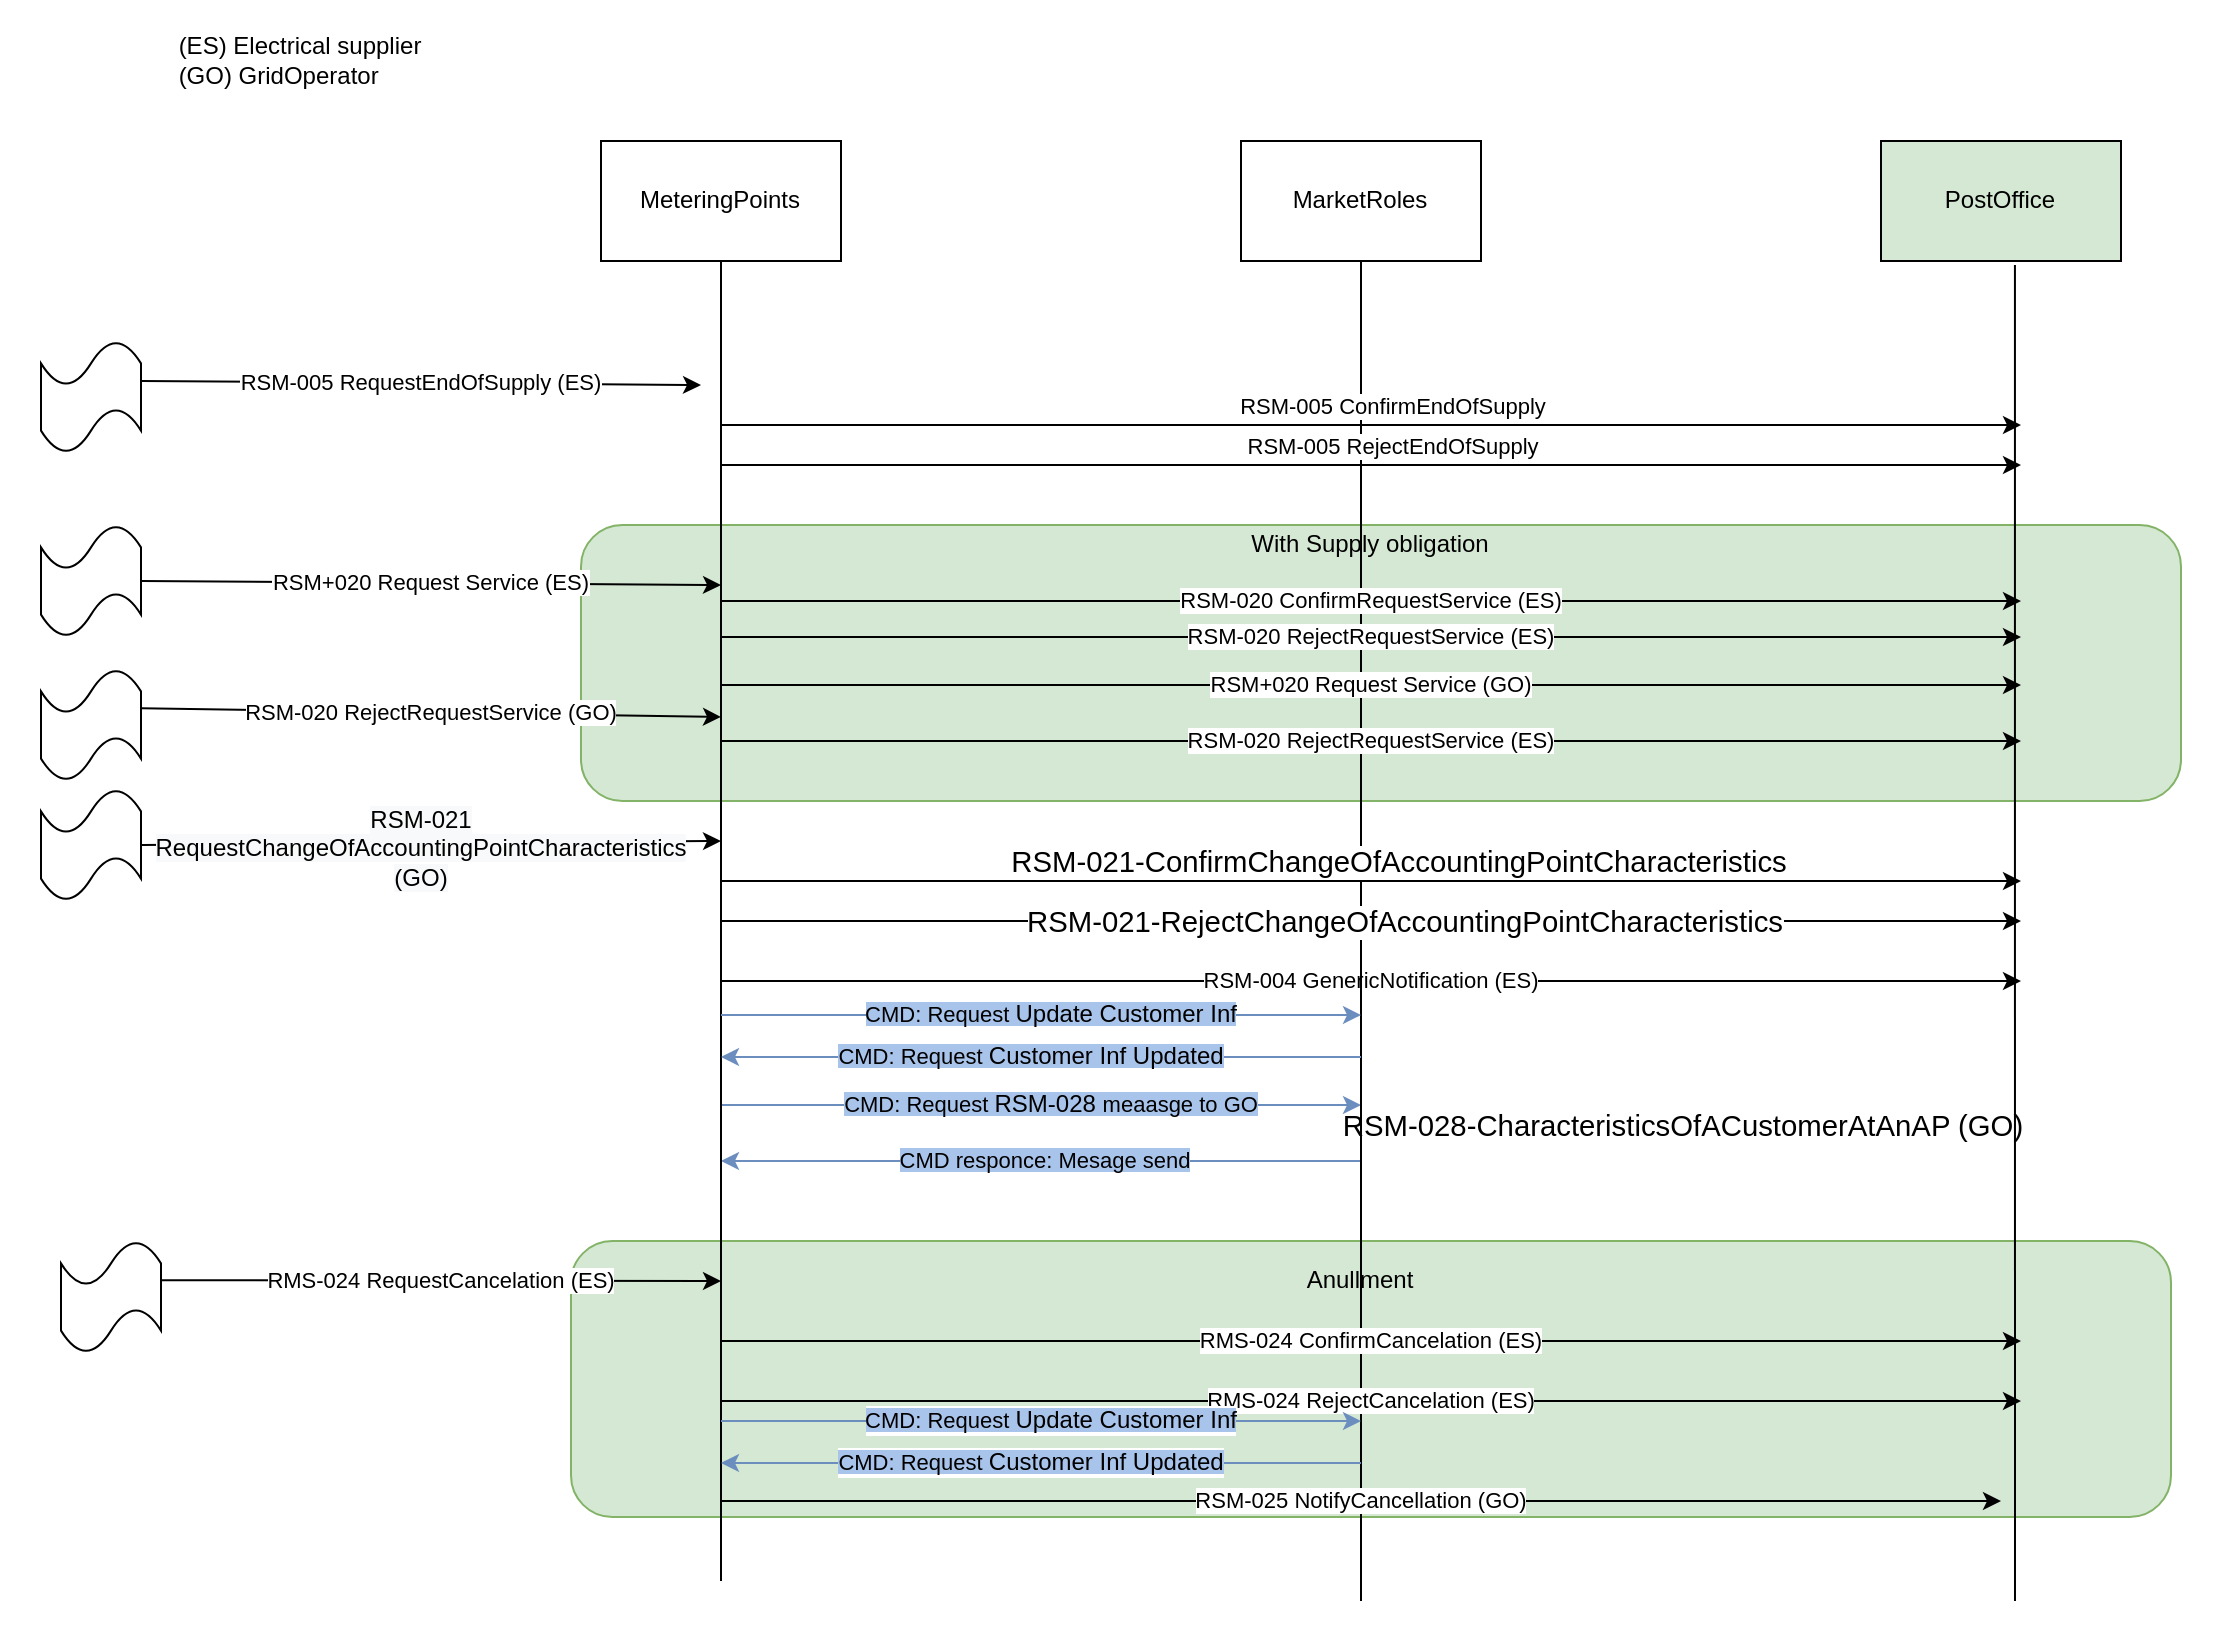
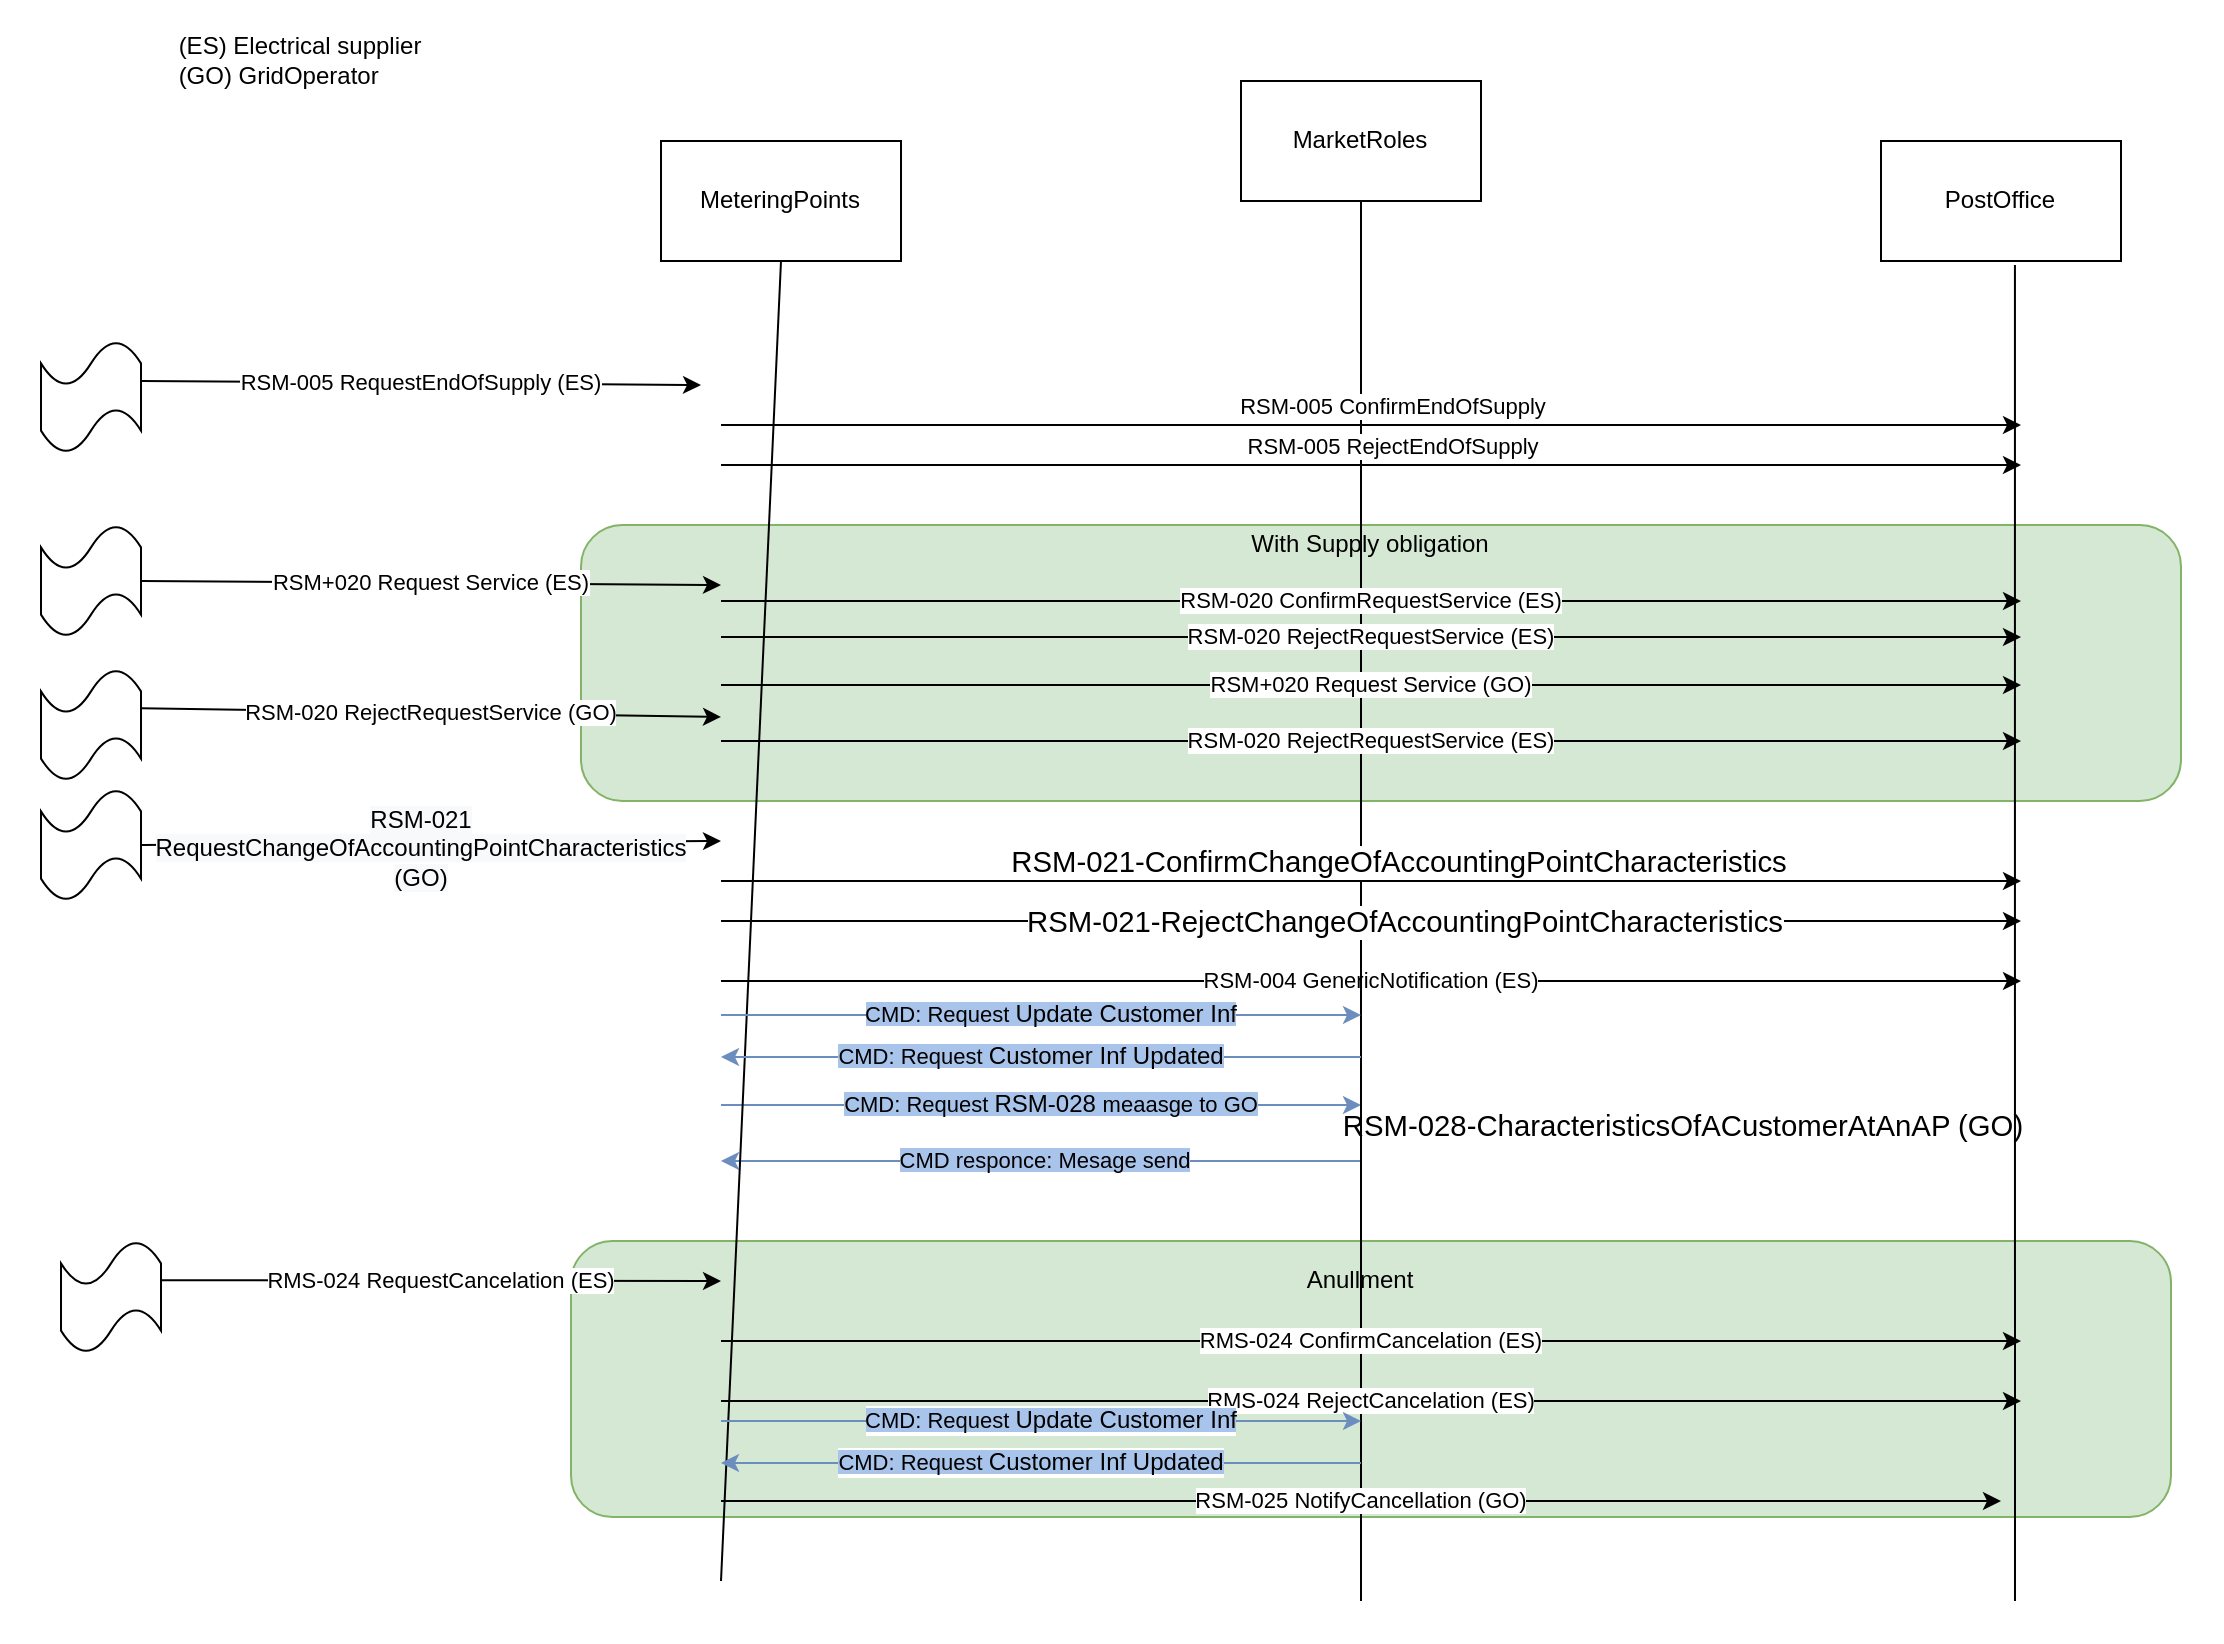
(721, 201) -> (781, 201)
(1361, 201) -> (1361, 141)
(2001, 201) -> (2001, 201)
